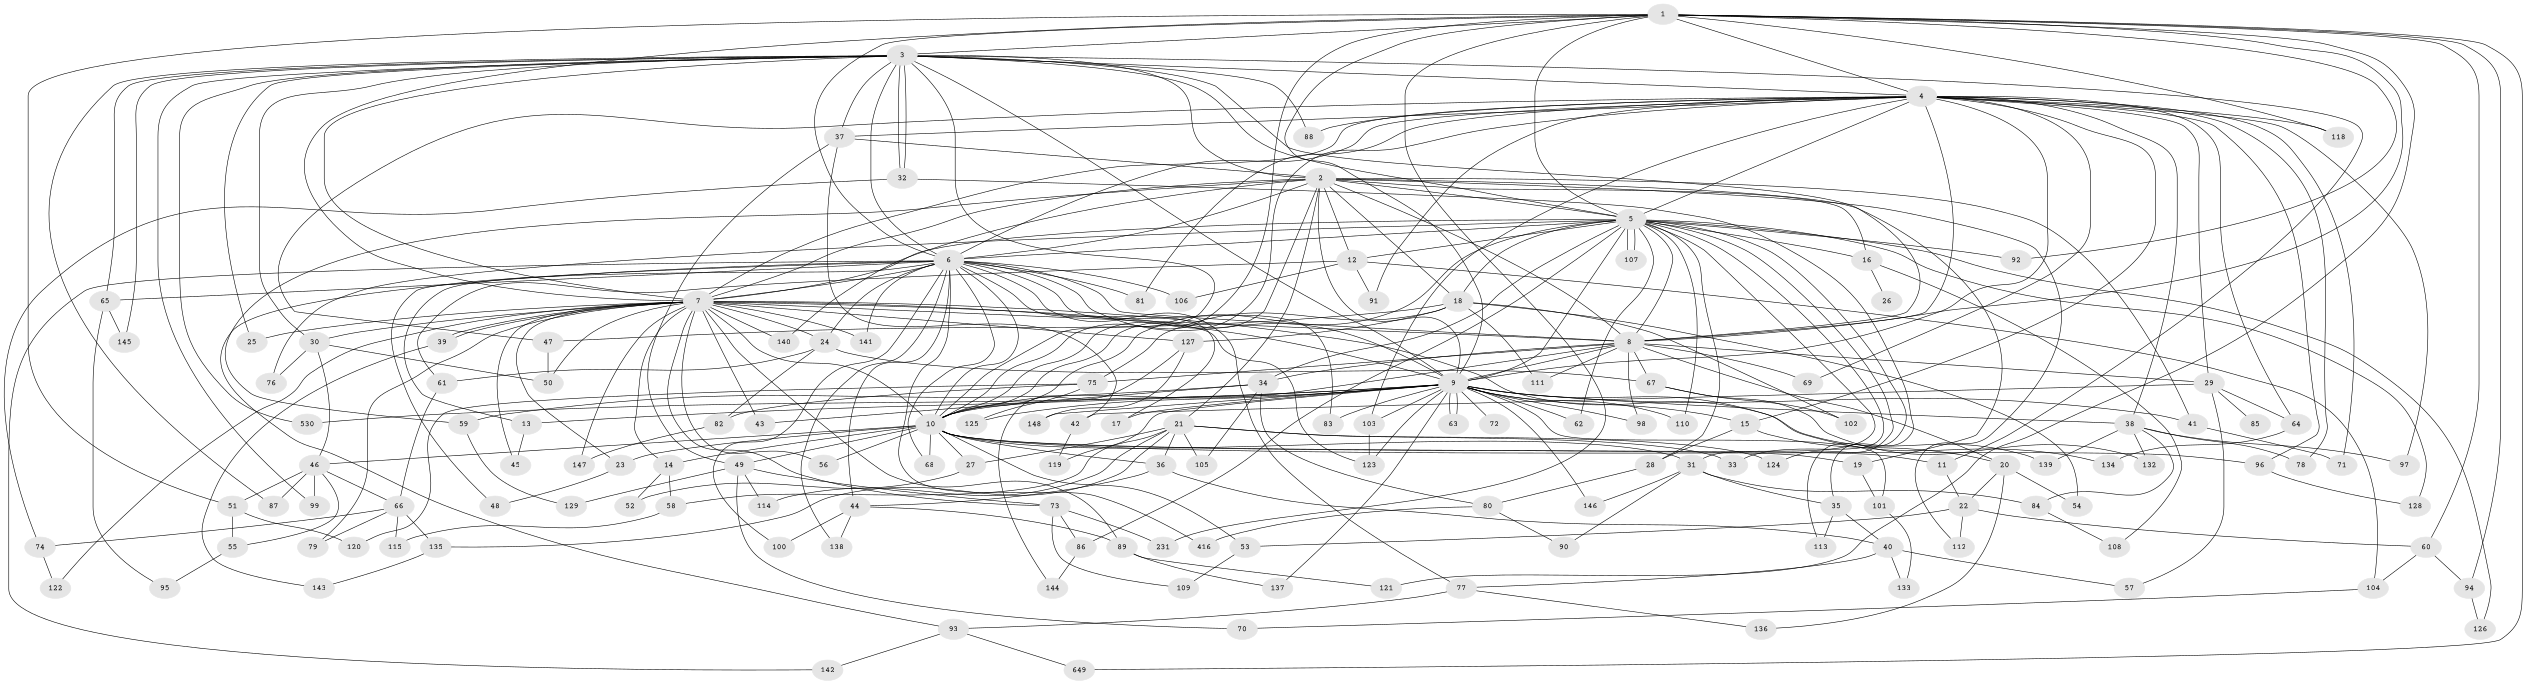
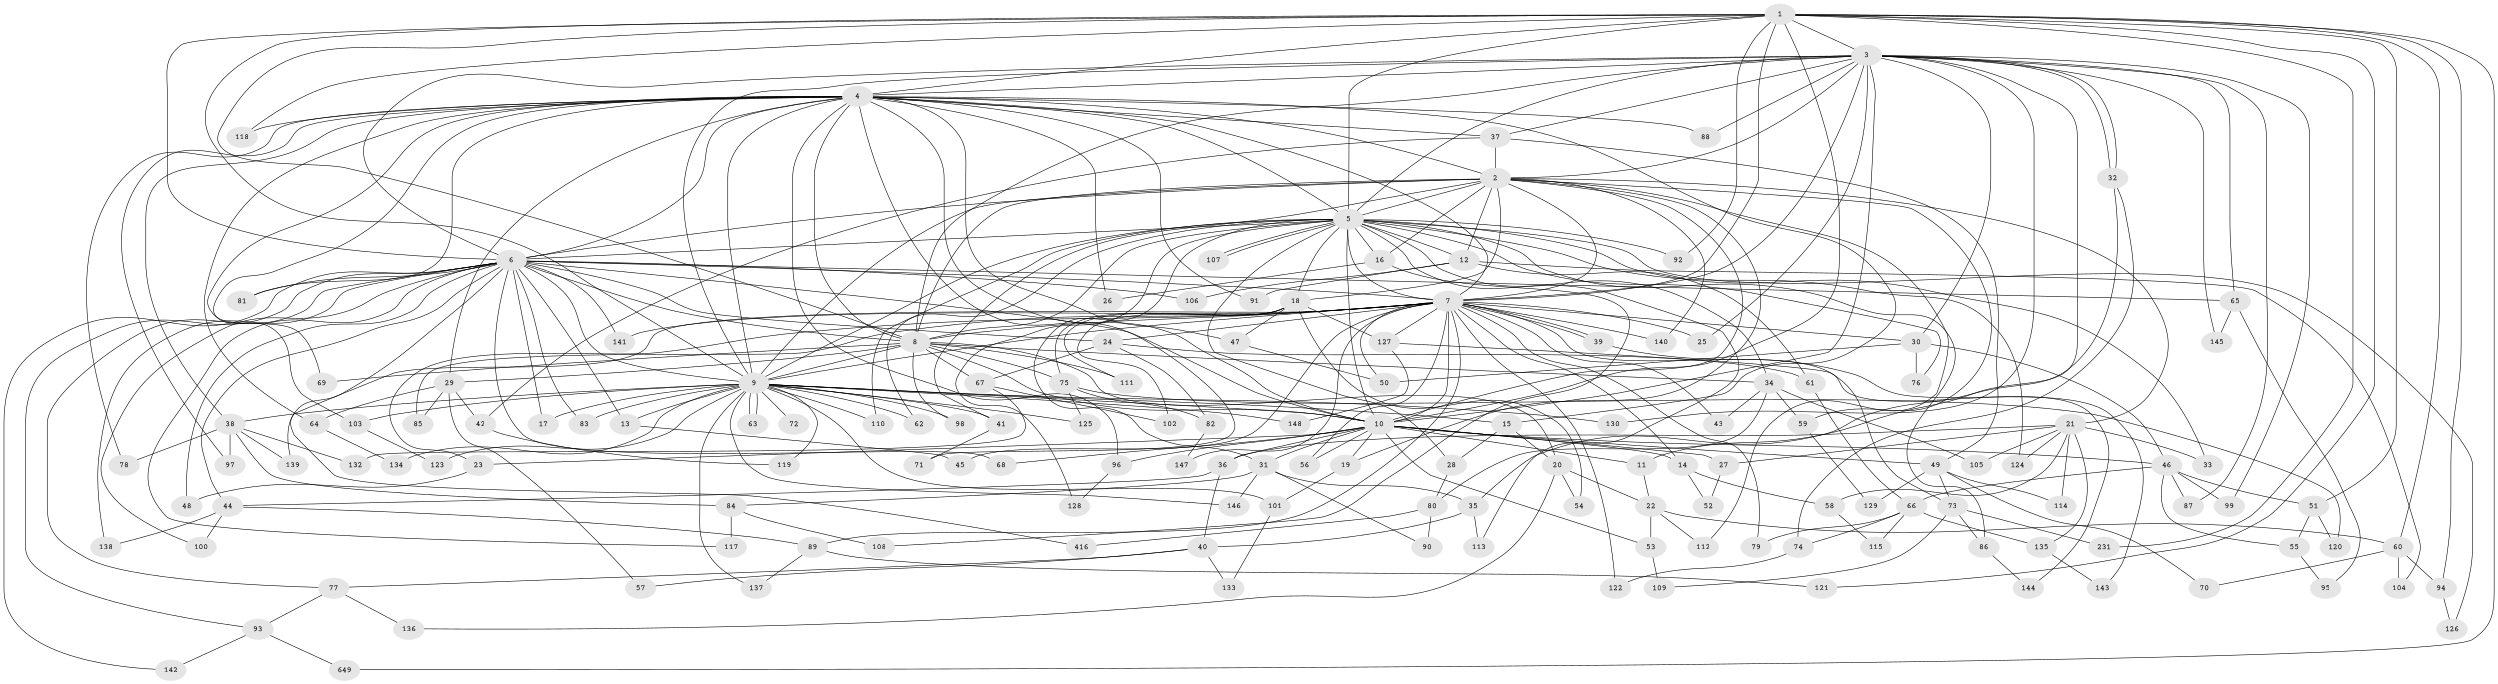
none -> (1180, 113)
none -> (1048, 137)
(1220, 344) -> (933, 327)
(307, 424) -> (1613, 424)
none -> (731, 547)
(1808, 611) -> (2301, 569)
